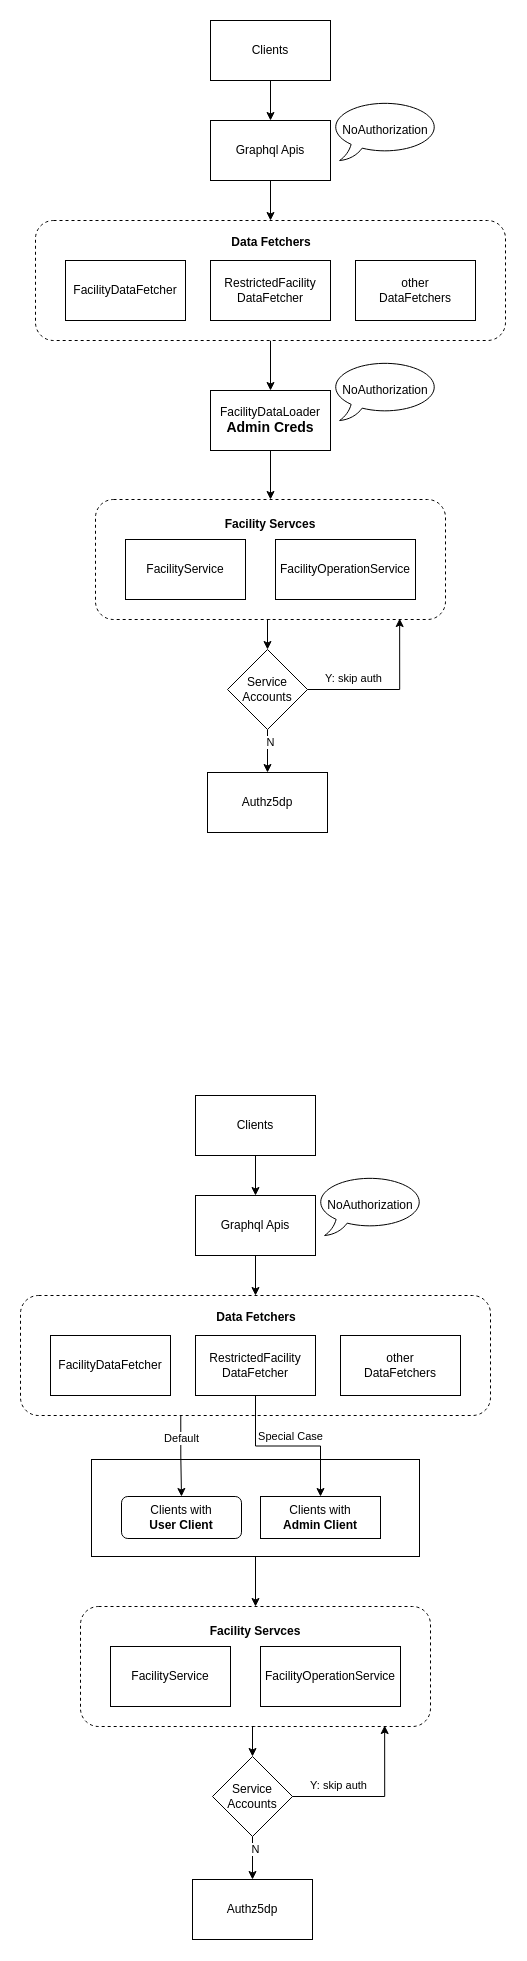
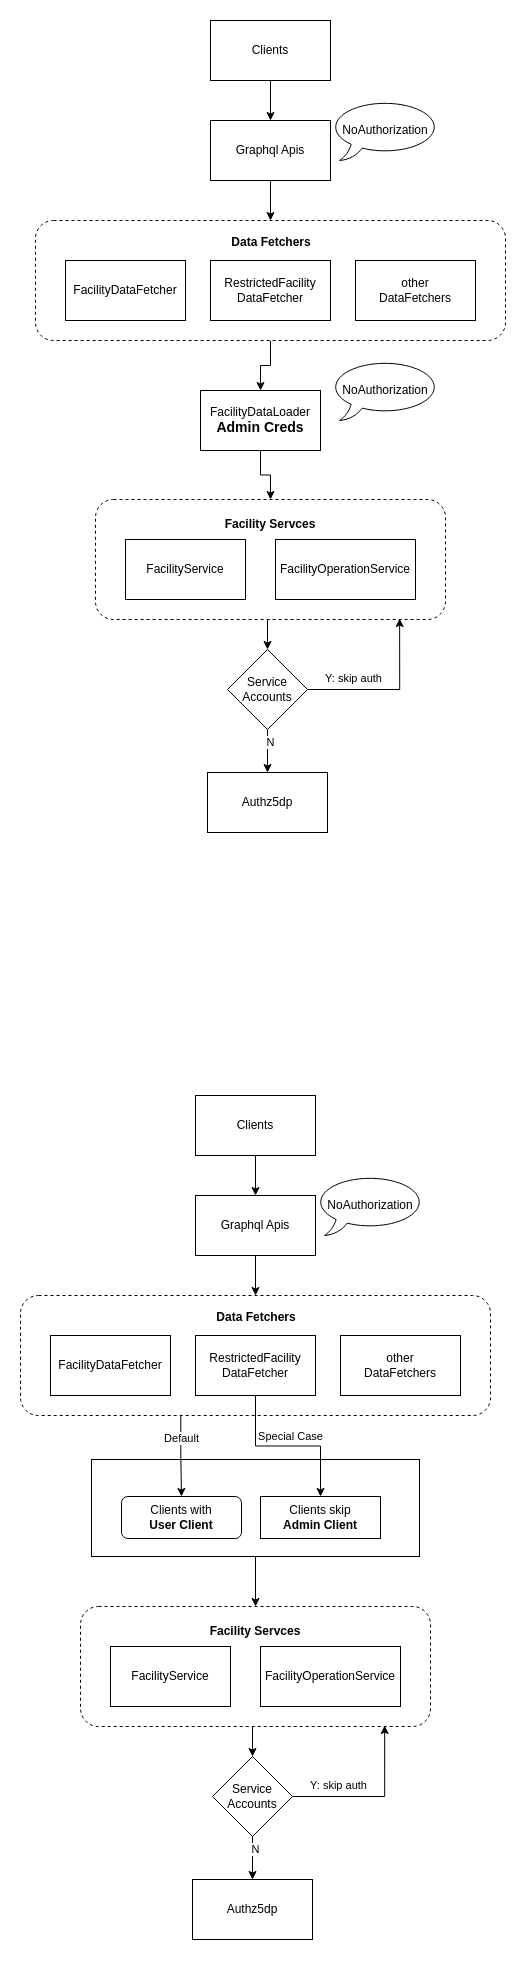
(271, 421) -> (261, 421)
(321, 1518) -> (321, 1518)
